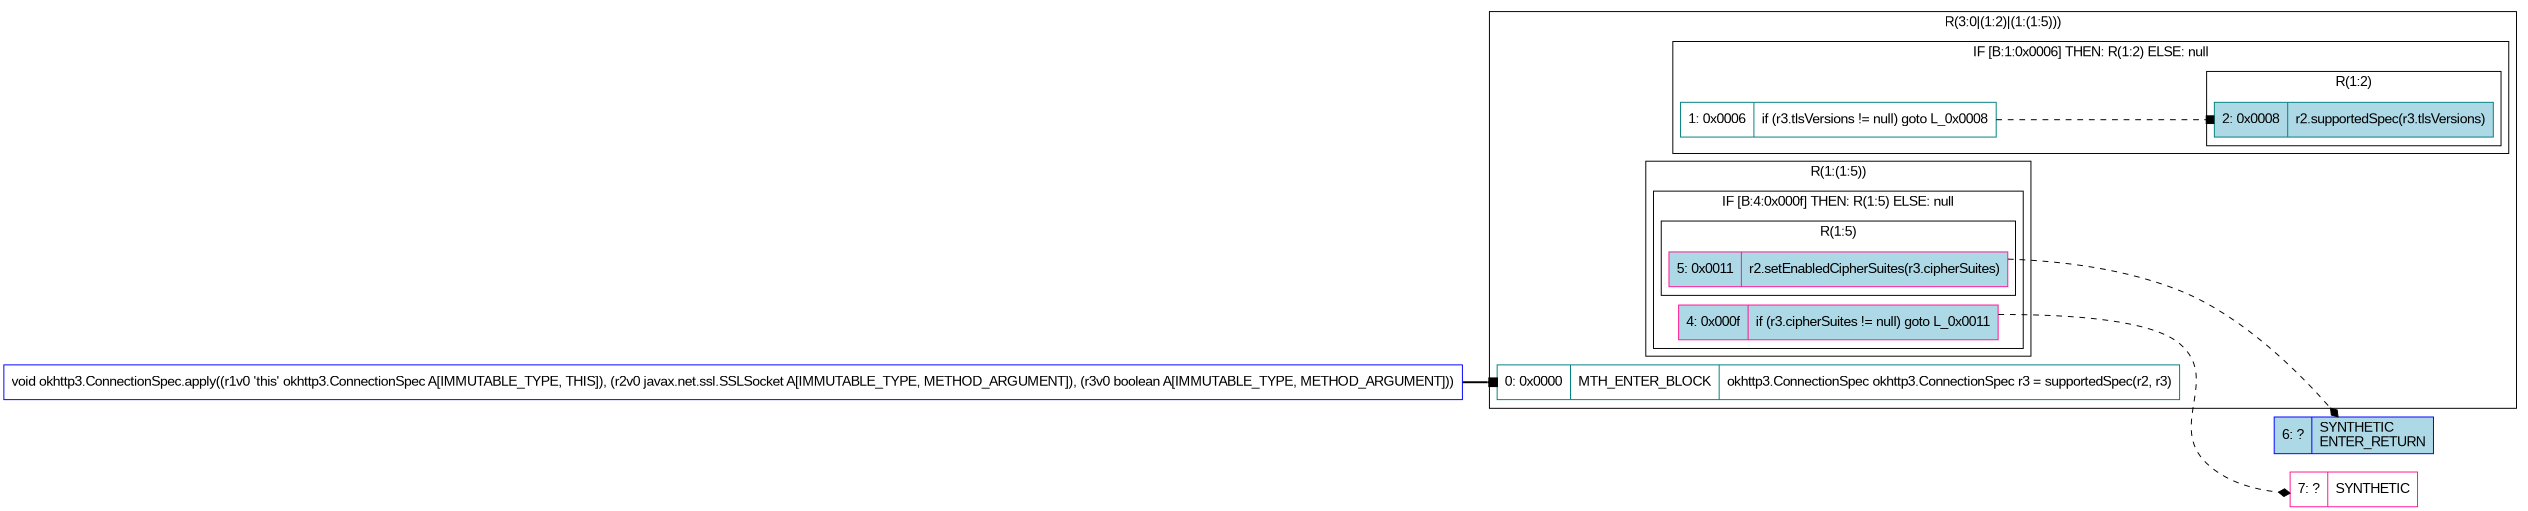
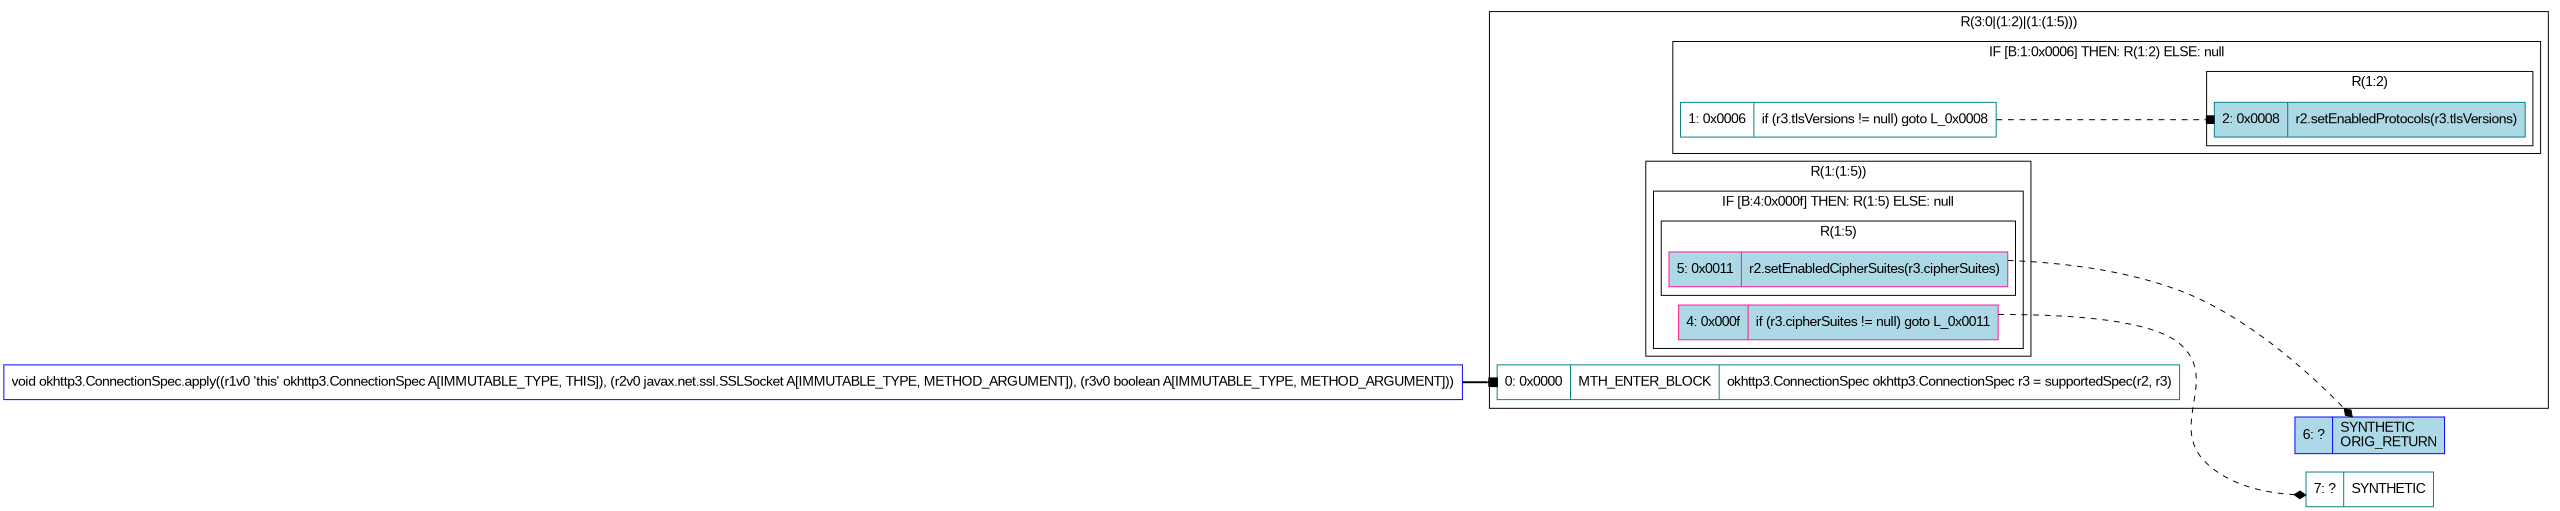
(2391, 119) -> (2406, 119)
(2373, 442) -> (2389, 442)
(2354, 489) -> (2370, 489)
